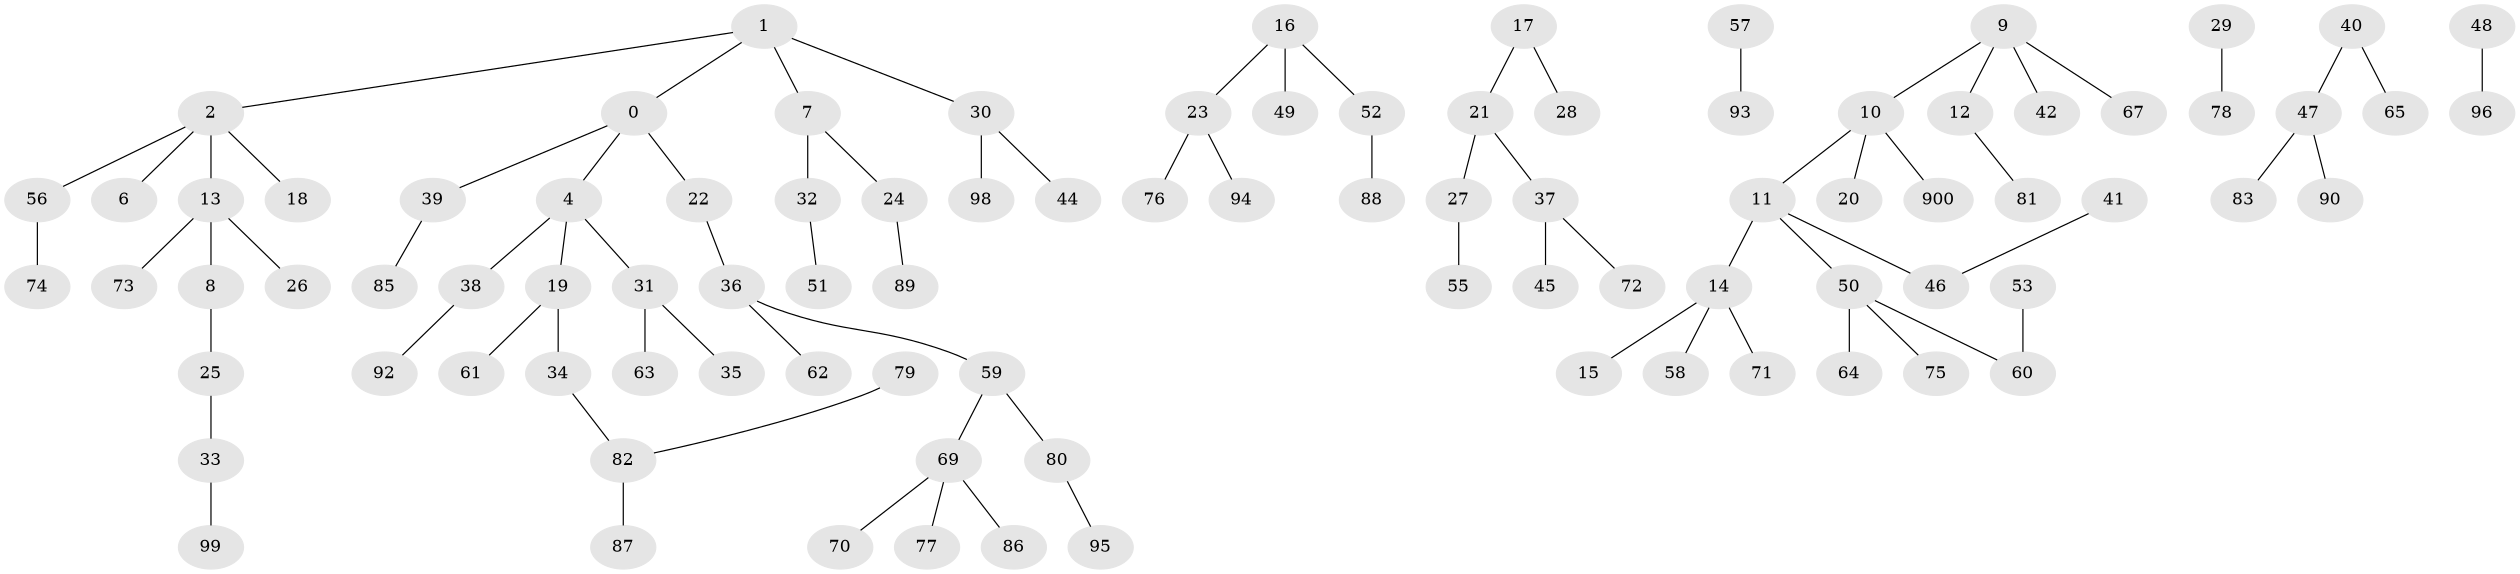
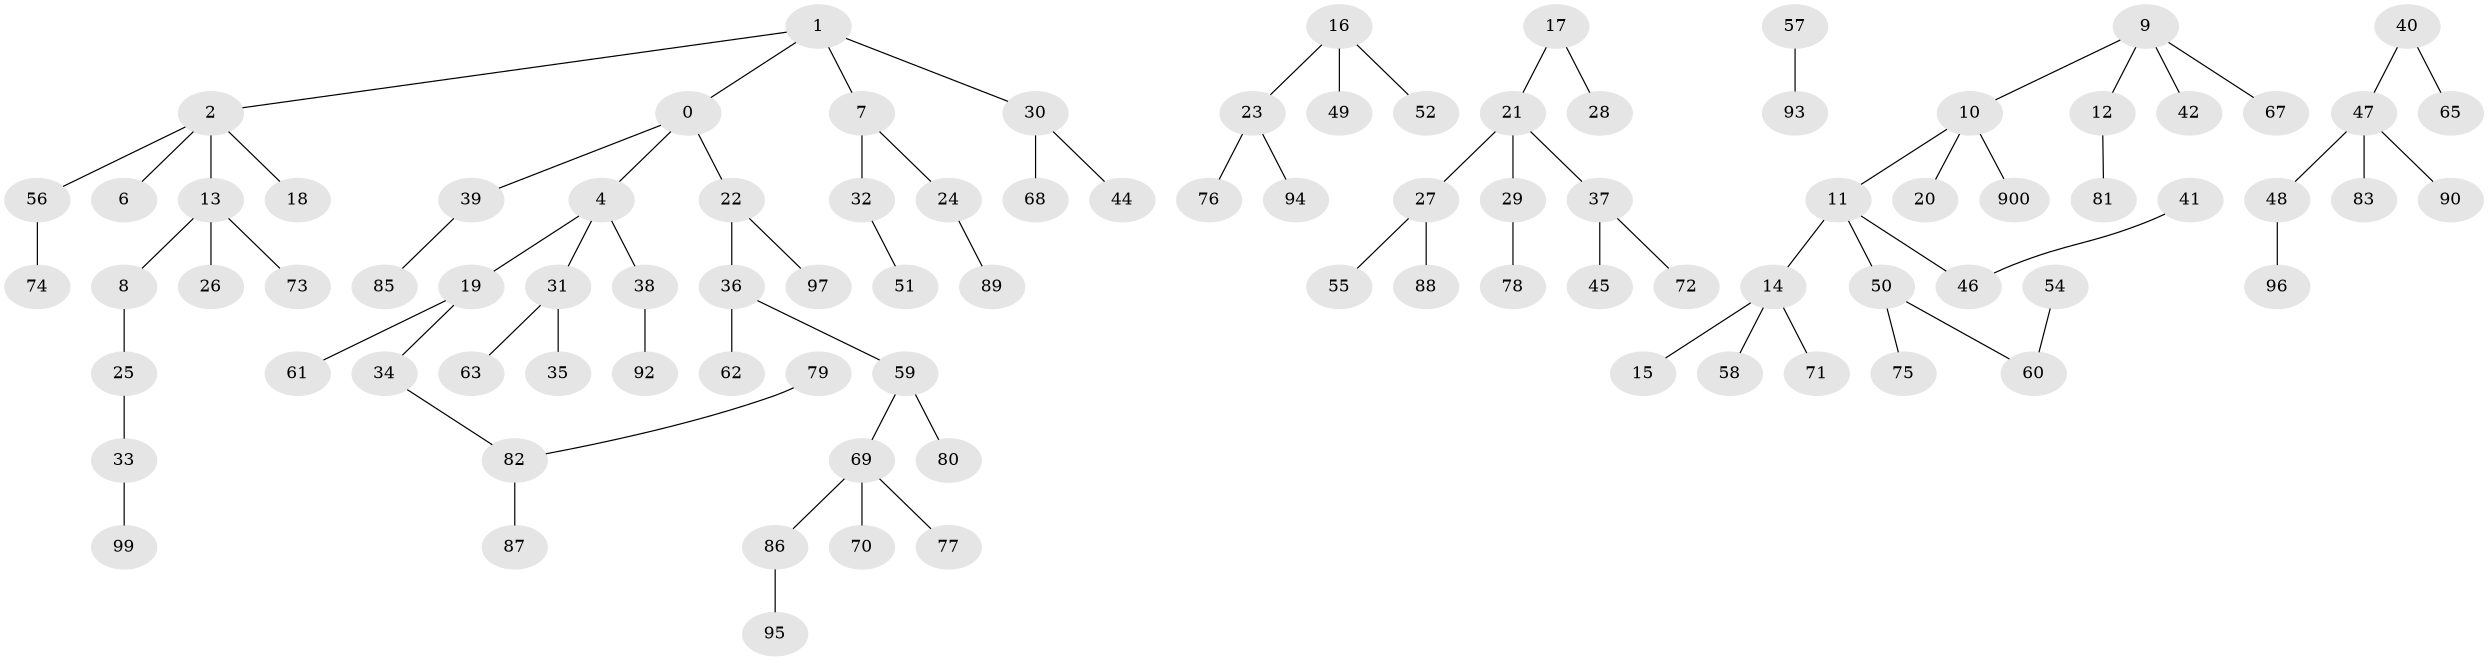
(1372, 157) -> (1426, 244)
none -> (1513, 157)
none -> (2321, 157)
(981, 200) -> (1036, 200)
none -> (819, 287)
(2023, 287) -> (2055, 287)
(1849, 374) -> none
(1079, 504) -> (775, 591)
